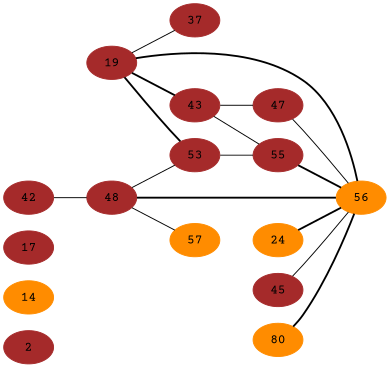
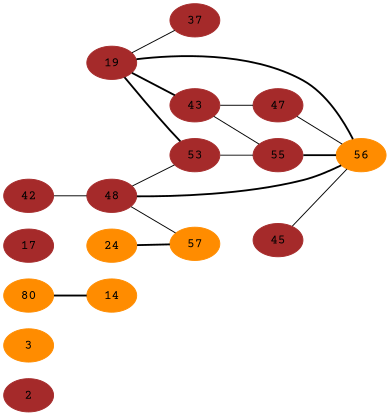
(320, 219) -> (153, 245)
(328, 273) -> (70, 296)
none -> (29, 345)
